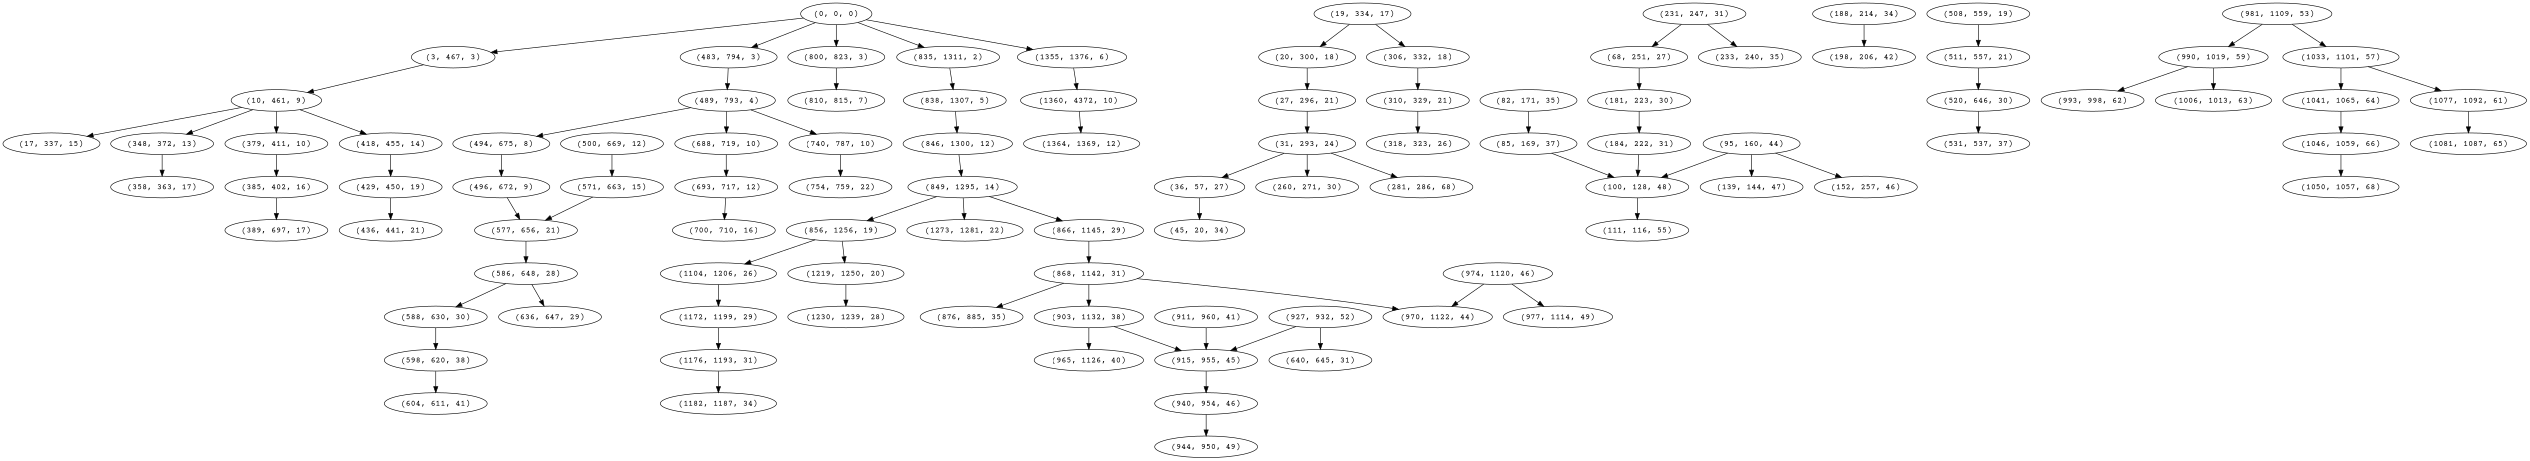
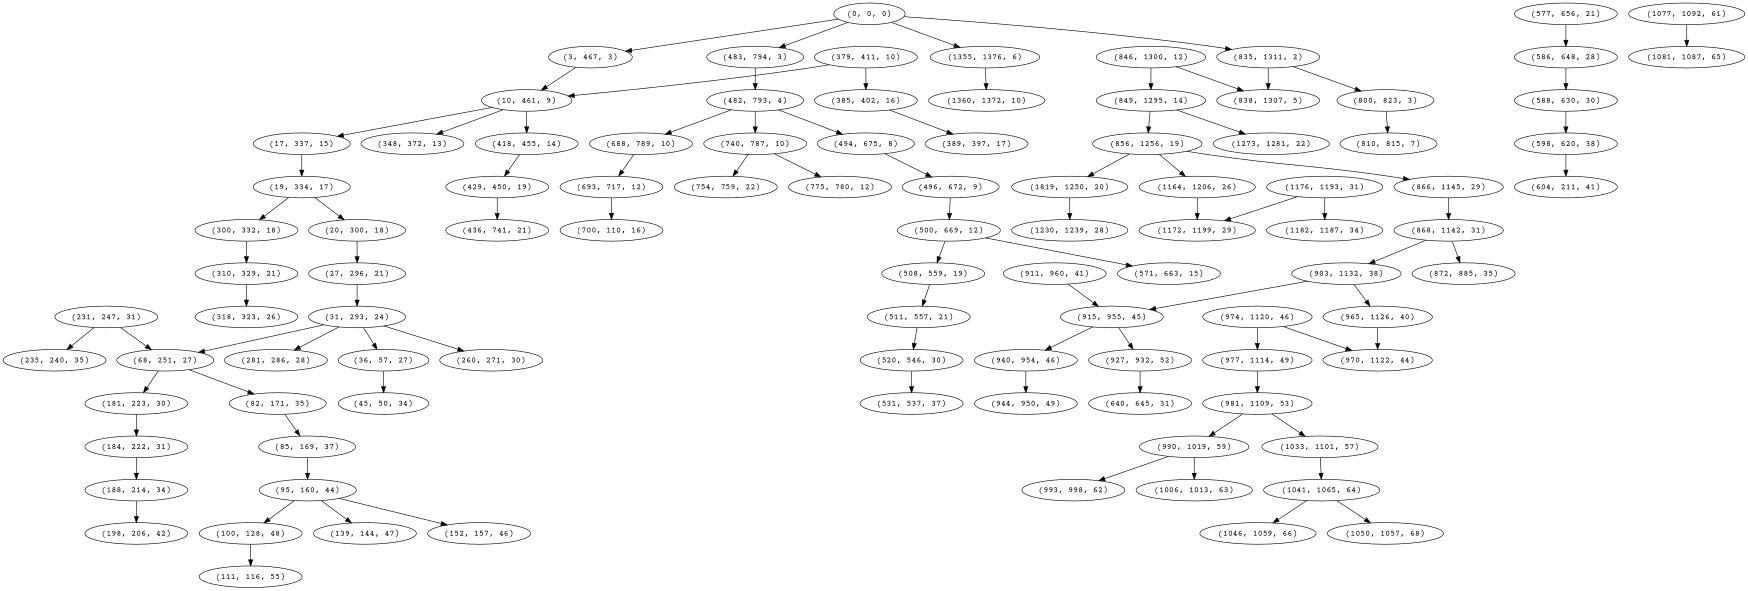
(836, 33) -> (1324, 78)
(1418, 57) -> (246, 230)
(1750, 57) -> (55, 360)
(2402, 78) -> none
(727, 100) -> (755, 100)
(1079, 100) -> (987, 100)
(1978, 100) -> (912, 360)
(276, 119) -> (702, 82)
(956, 119) -> (1207, 78)
(726, 144) -> (641, 144)
(1082, 144) -> none
none -> (302, 162)
(1638, 162) -> (136, 466)
(2341, 162) -> (1351, 510)
(1580, 164) -> (307, 466)
(162, 187) -> none
none -> (840, 187)
(1421, 187) -> (276, 360)
(1866, 187) -> (479, 533)
(512, 206) -> (950, 206)
(572, 207) -> none
(1023, 208) -> (1295, 165)
(276, 230) -> (977, 144)
(391, 230) -> (497, 230)
(724, 230) -> (611, 230)
(1200, 230) -> (384, 404)
none -> (942, 249)
(718, 274) -> (1197, 187)
(846, 274) -> (1070, 187)
(1265, 292) -> (1378, 336)
(550, 317) -> none
(972, 317) -> (1464, 274)
(718, 336) -> (1264, 208)
none -> (264, 338)
(1266, 338) -> (1124, 336)
none -> (1257, 379)
none -> (219, 381)
(436, 404) -> (1566, 187)
